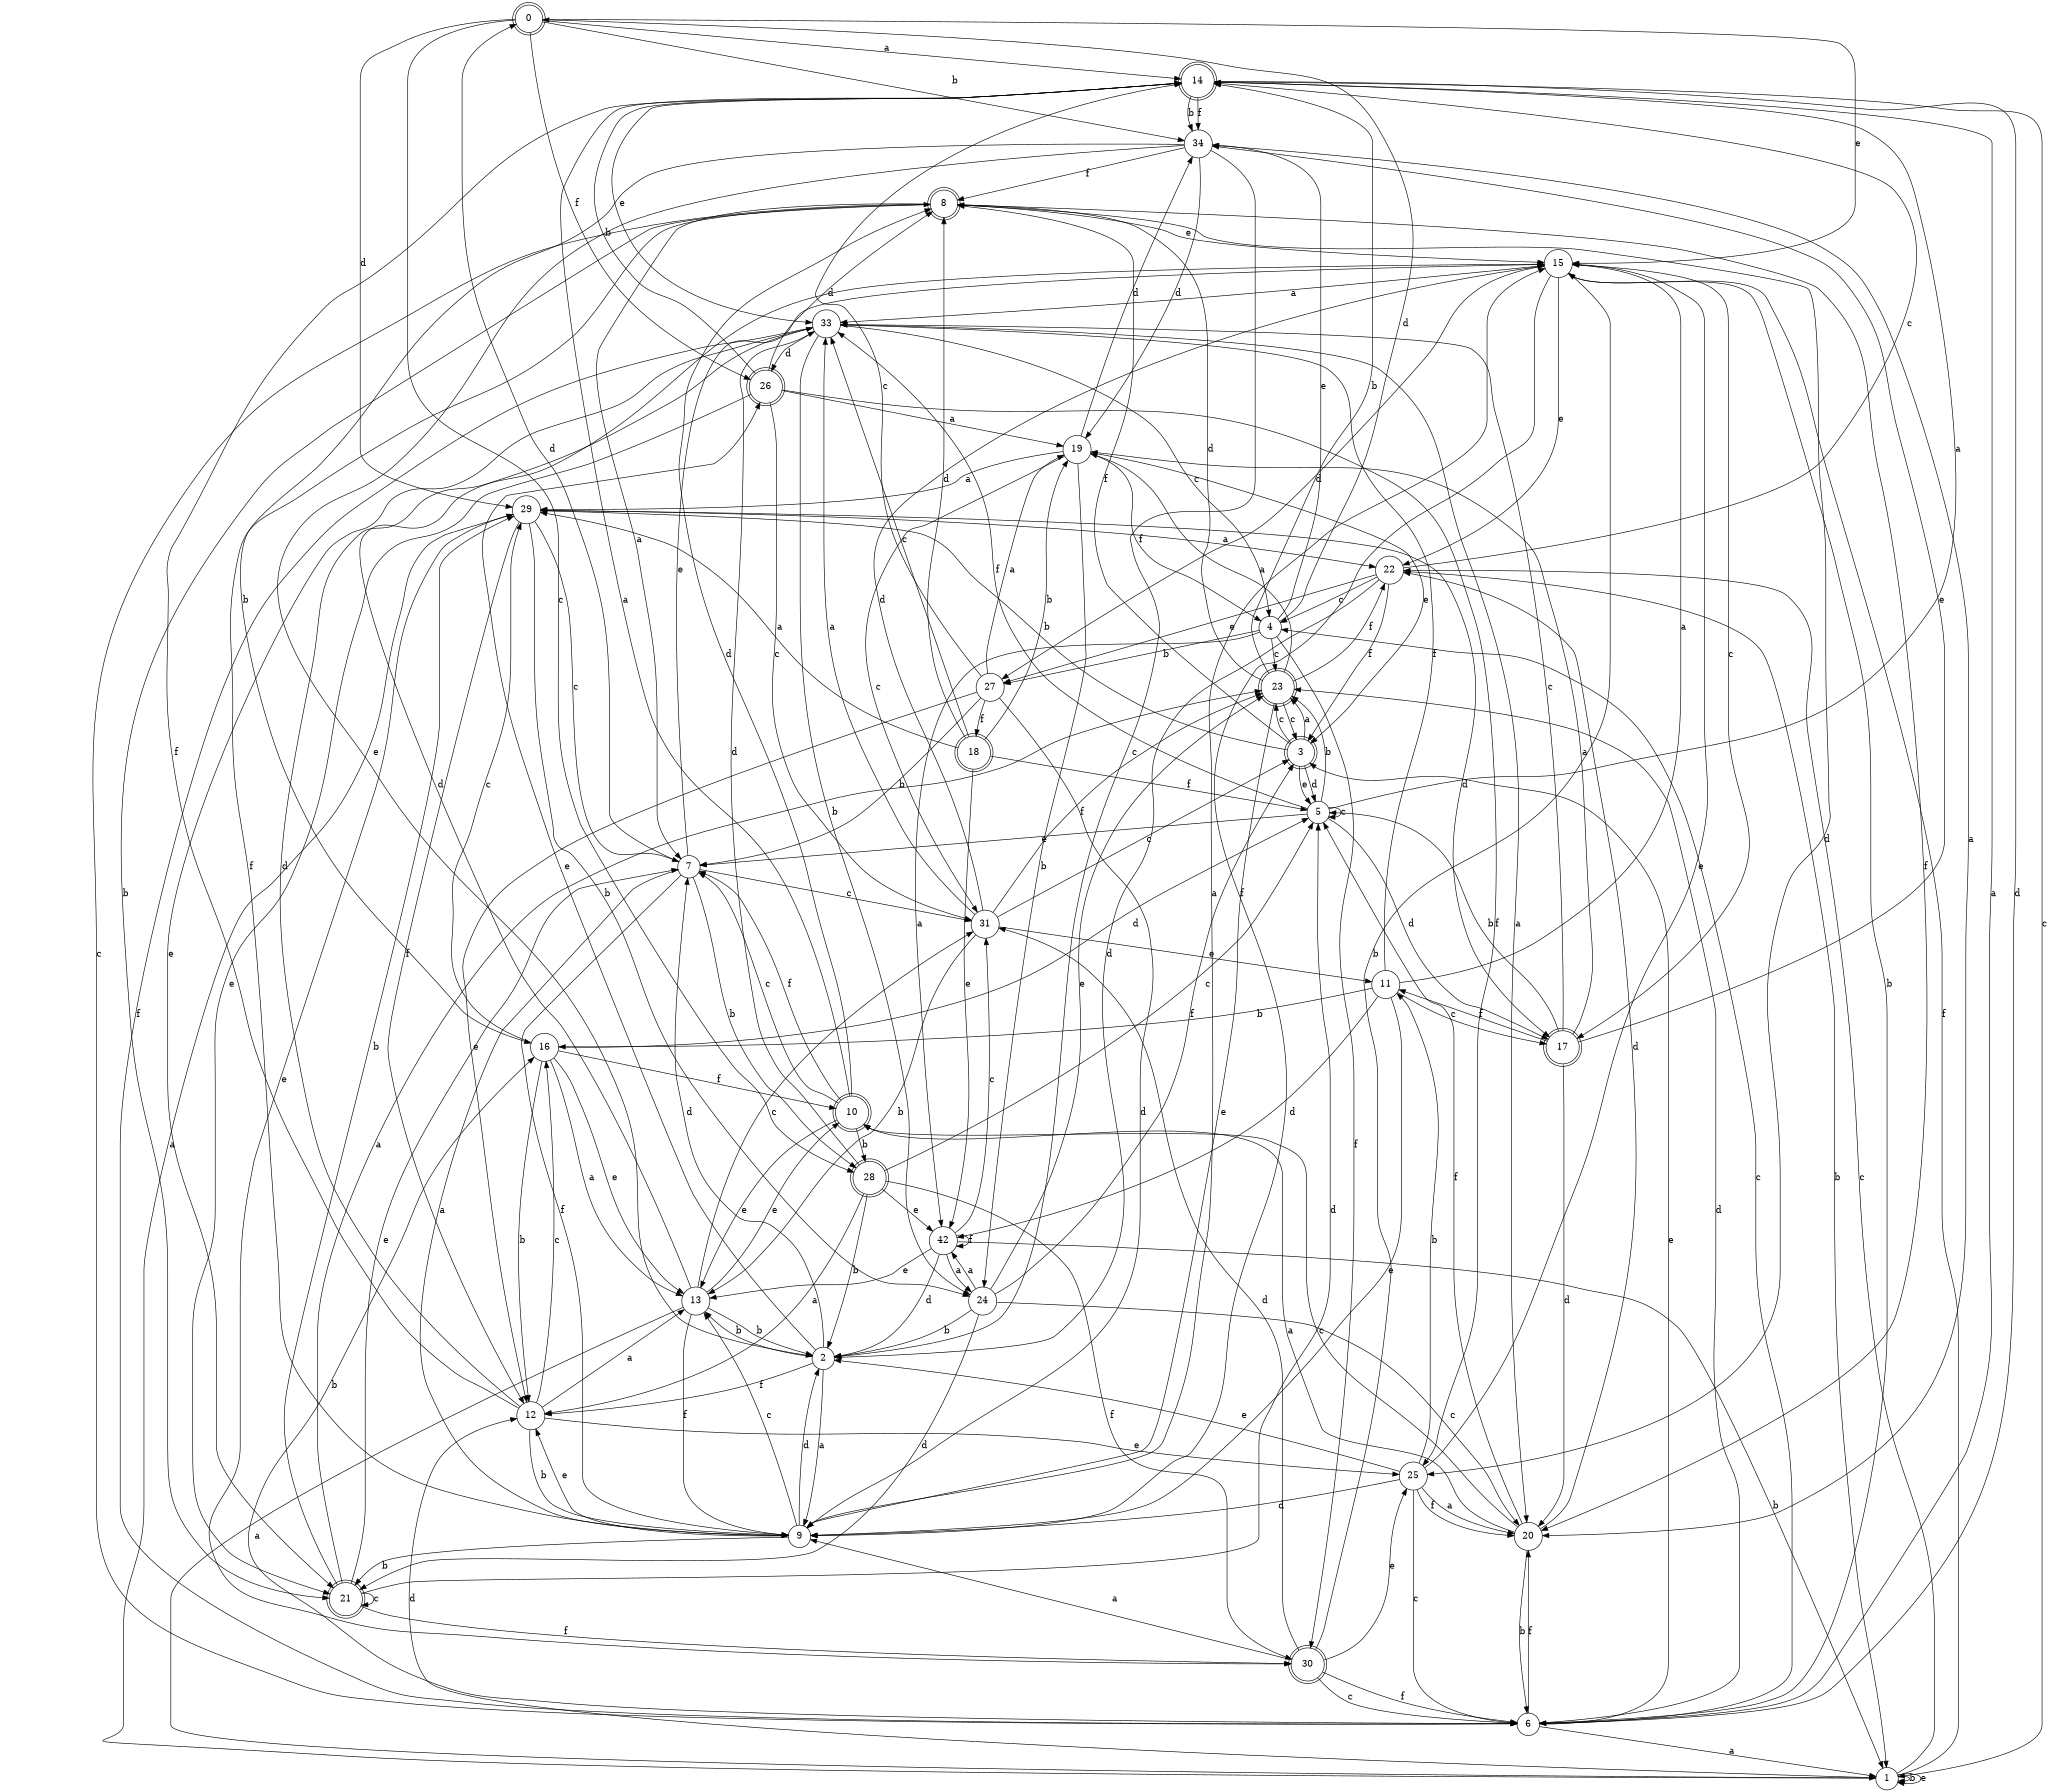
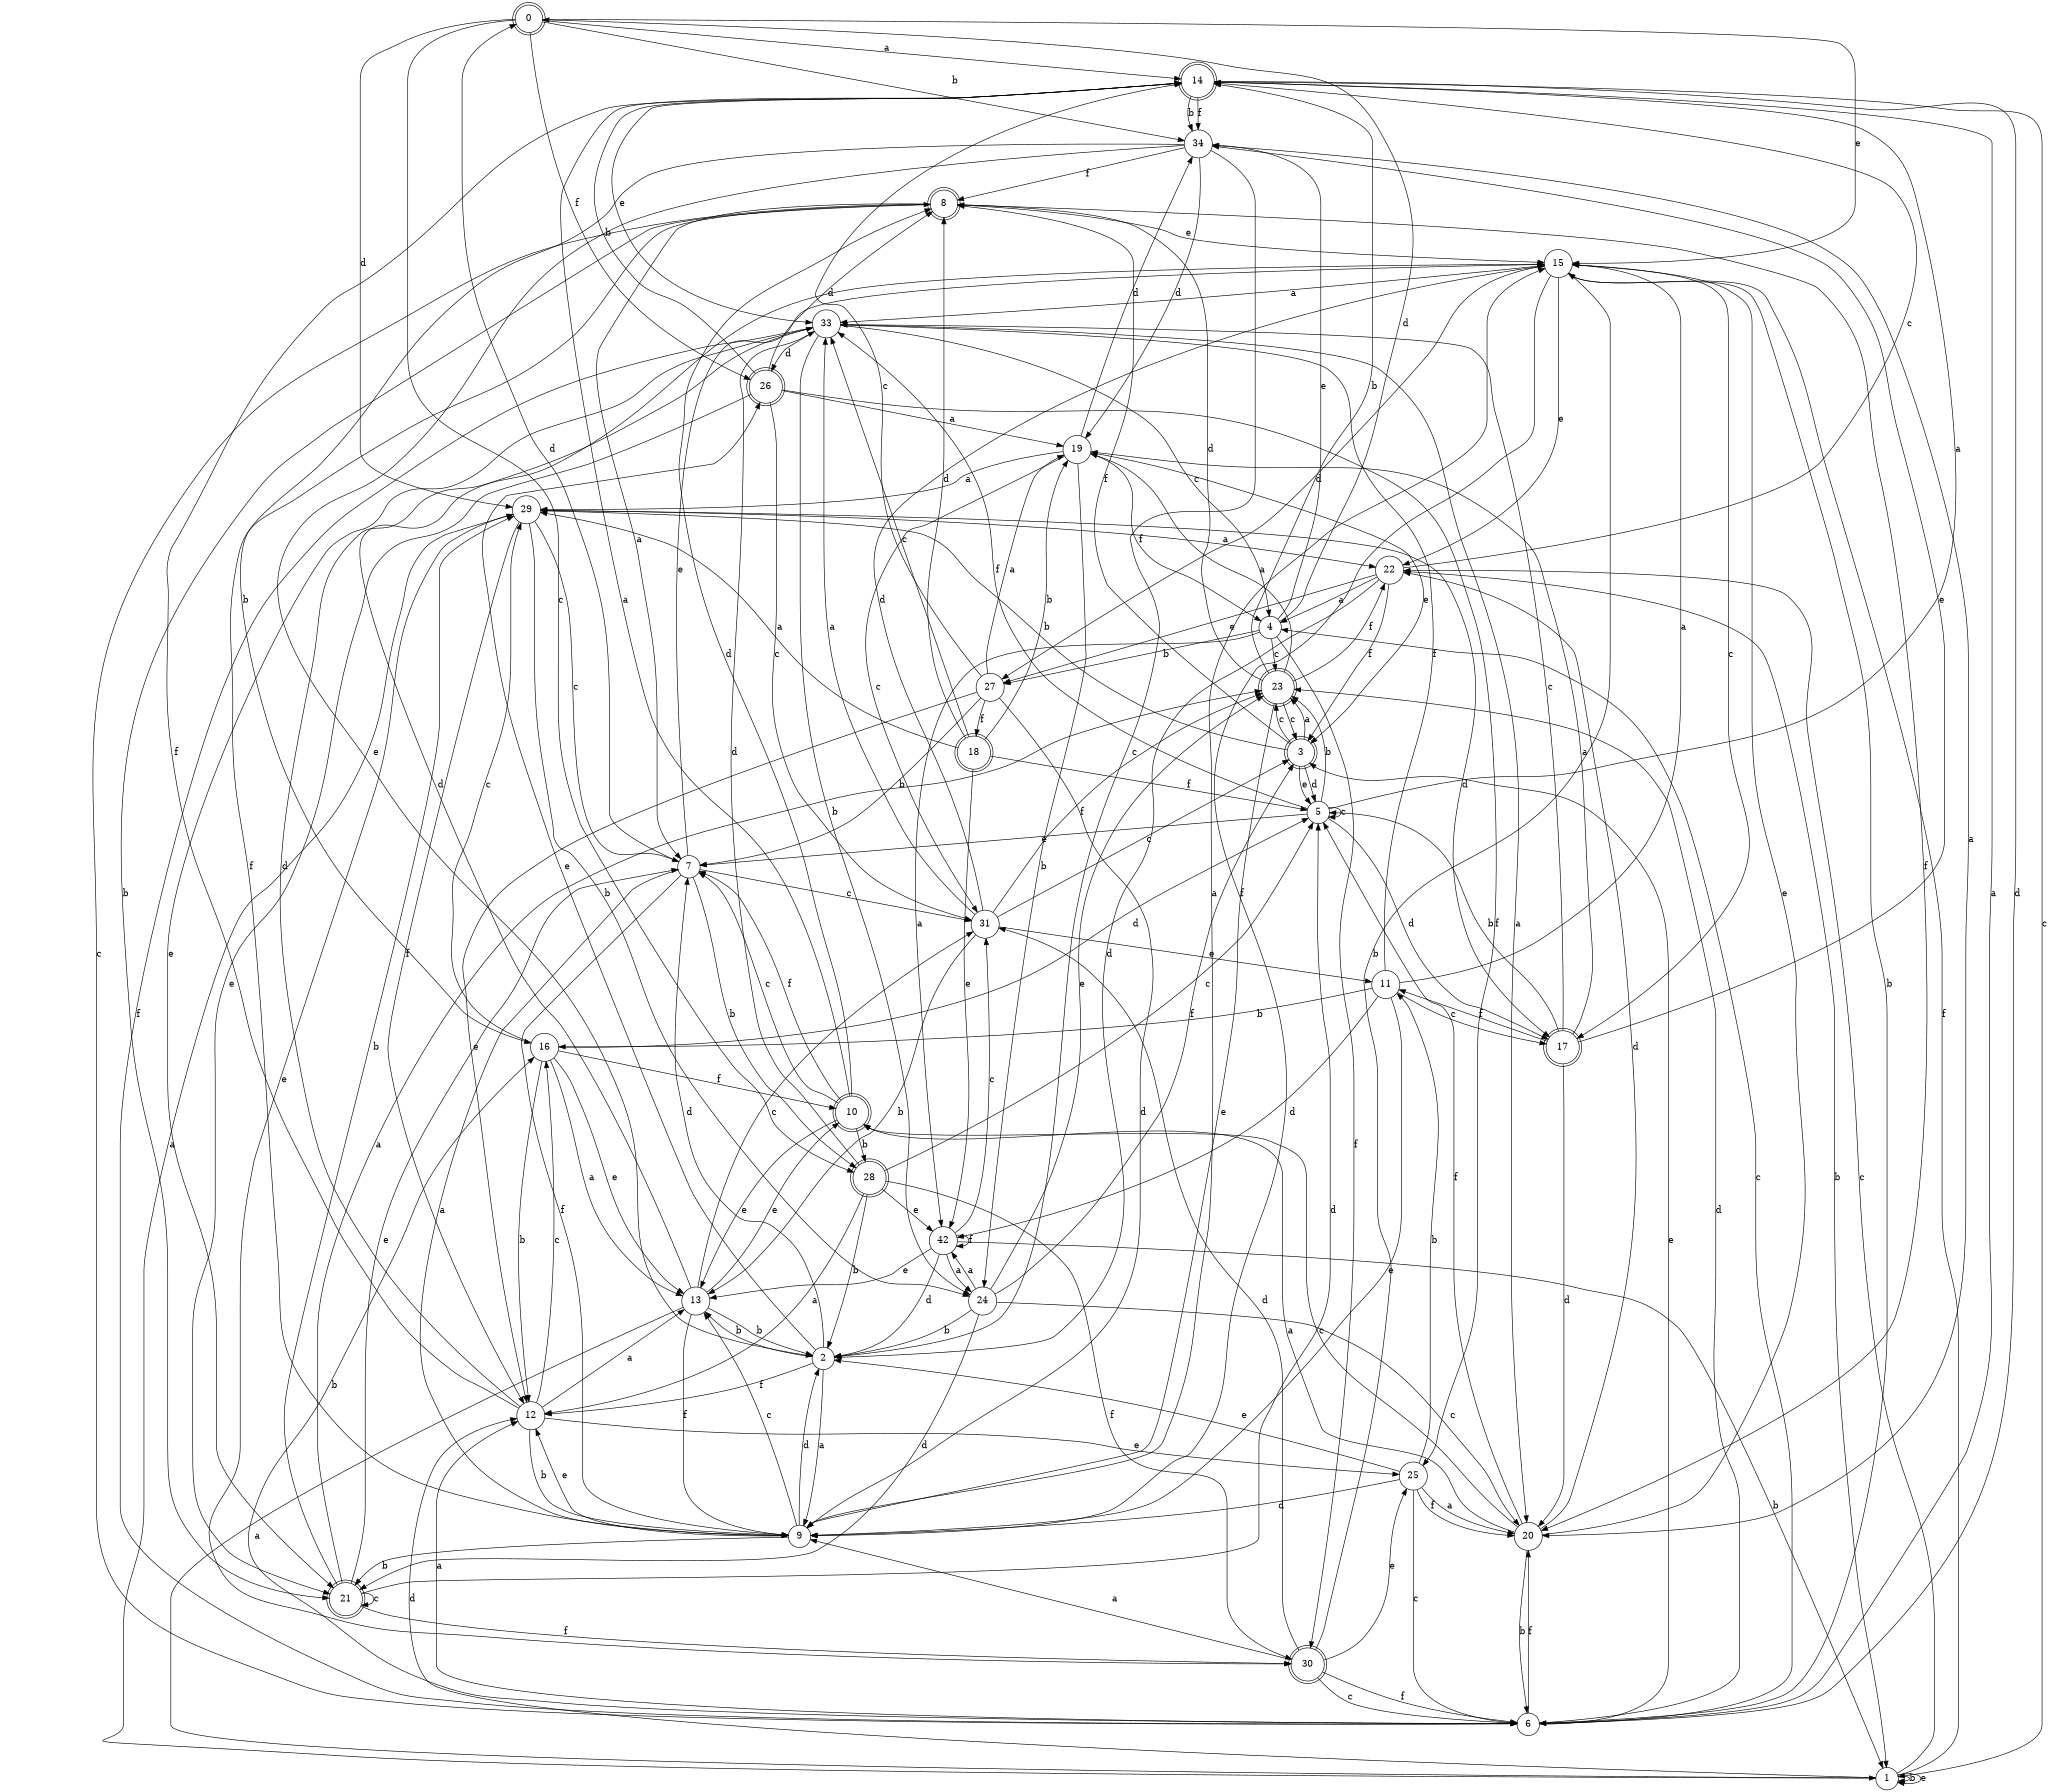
(1826, 576) -> none
(1341, 600) -> (1341, 600)
(1706, 820) -> (1783, 903)
(1705, 1751) -> (768, 1710)
